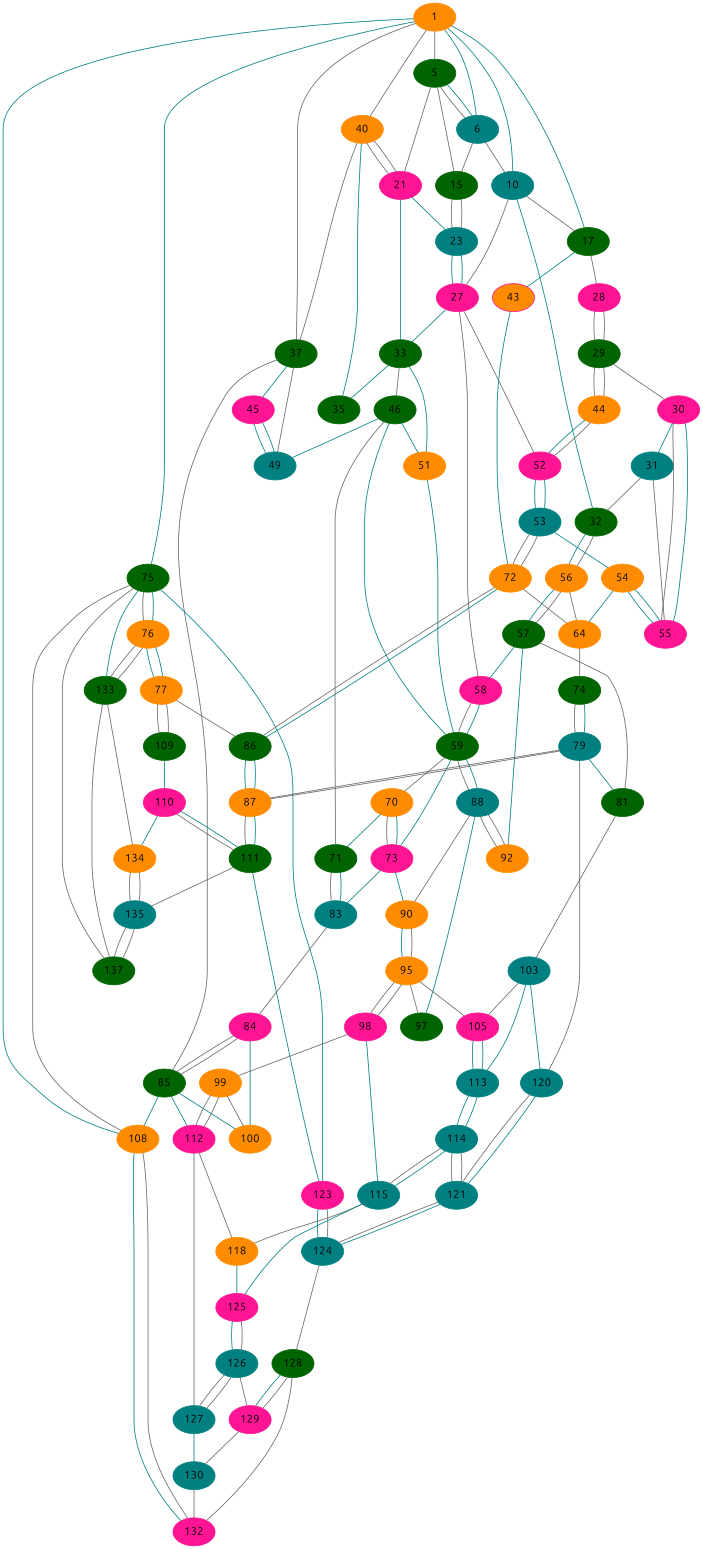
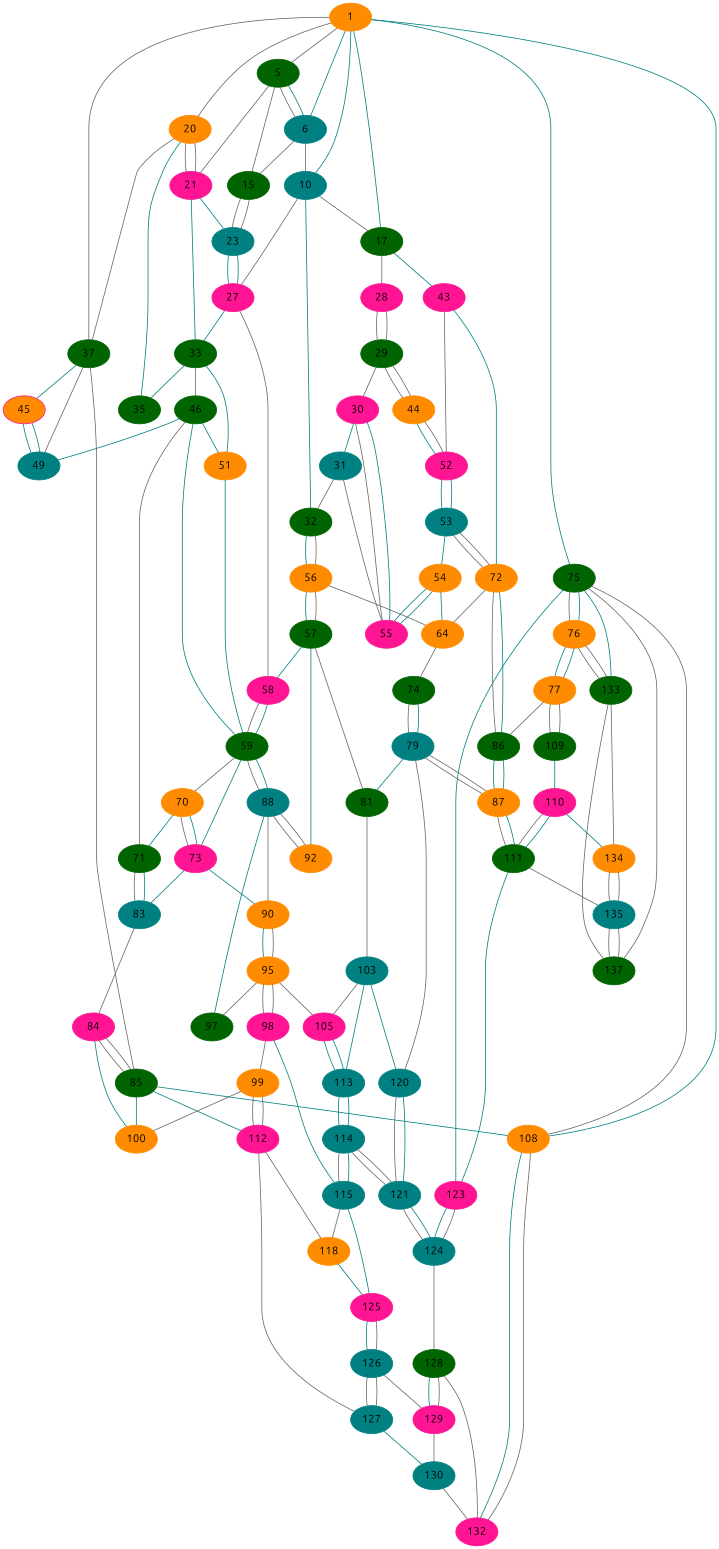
(362, 129) -> (190, 129)
(513, 298) -> (444, 298)
(494, 371) -> (445, 382)
(253, 410) -> (24, 410)
